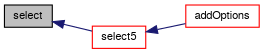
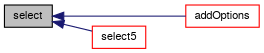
(171, 27) -> (125, 16)
